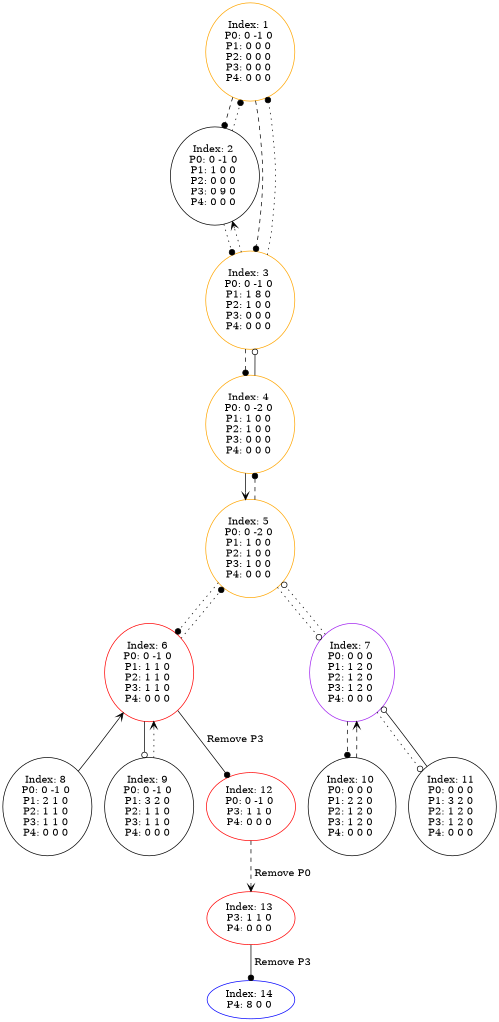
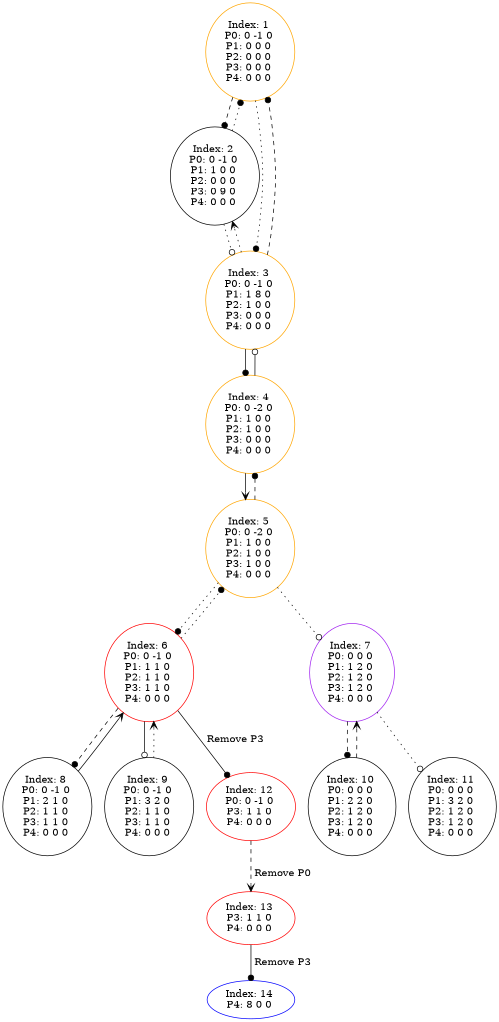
(263, 173) -> (263, 173)
(275, 179) -> (275, 179)
(227, 237) -> (227, 237)
(245, 359) -> (245, 359)
(306, 611) -> none
none -> (97, 735)
(407, 739) -> none
